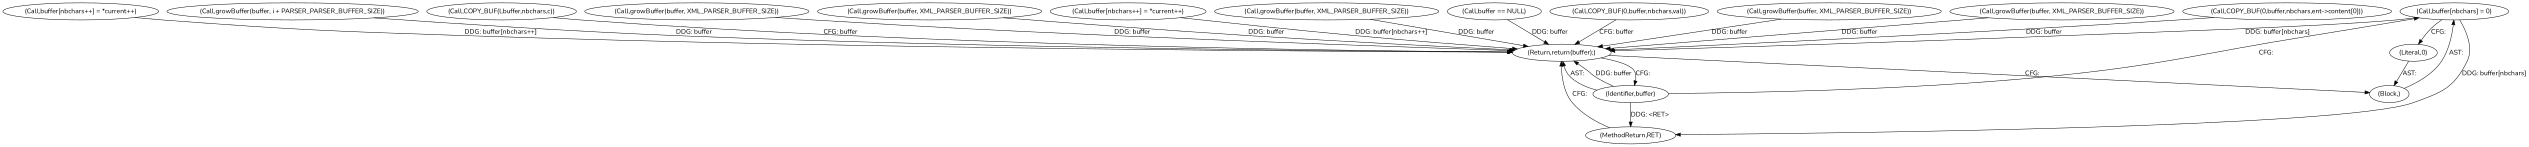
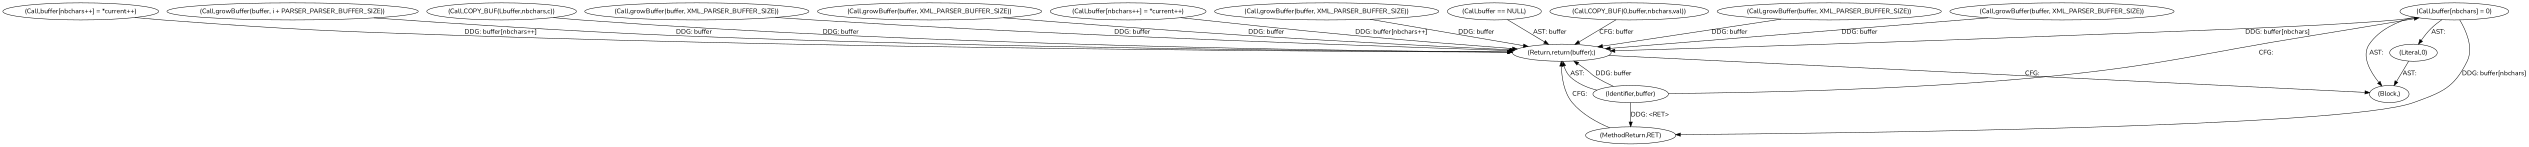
(2287, 11) -> none
(841, 32) -> (841, 32)
(1550, 32) -> (1550, 32)
(2439, 32) -> (2439, 32)
(1624, 64) -> none
(2439, 65) -> (2373, 40)
